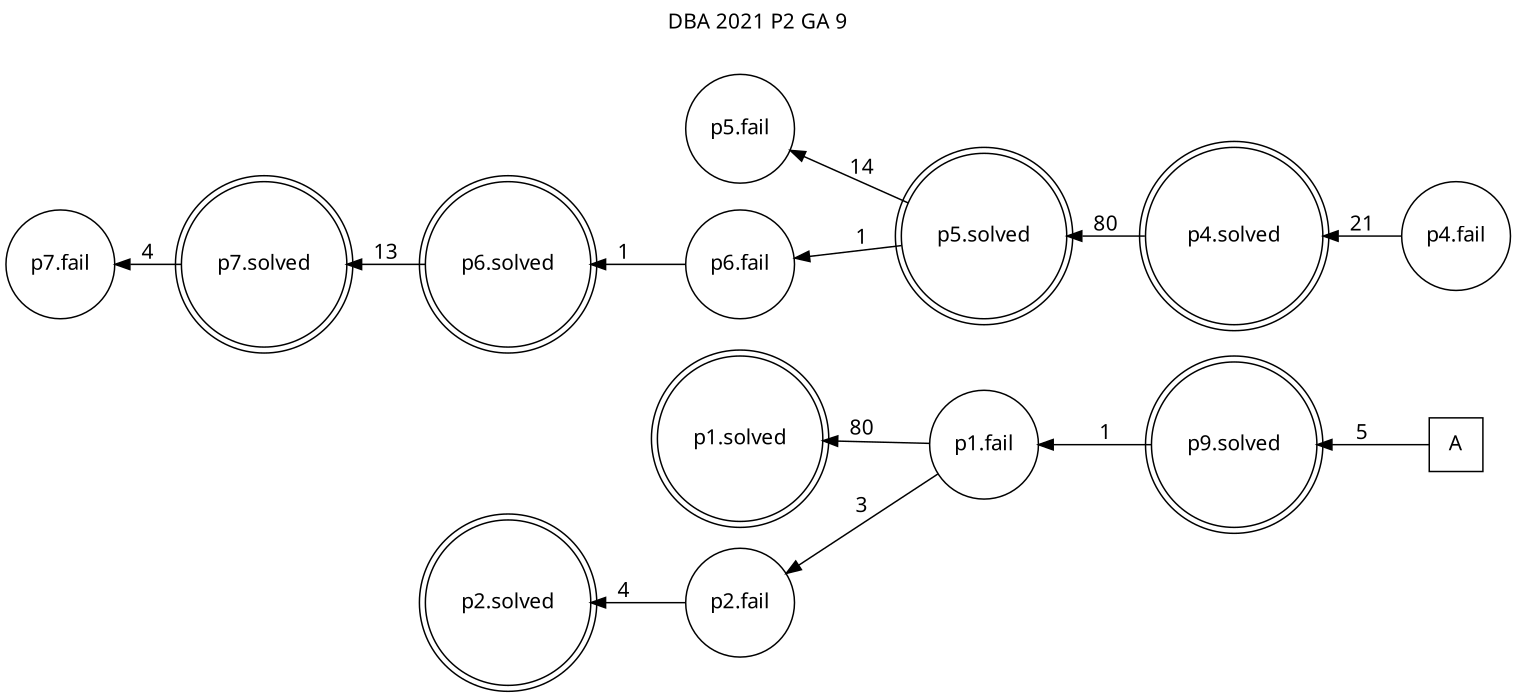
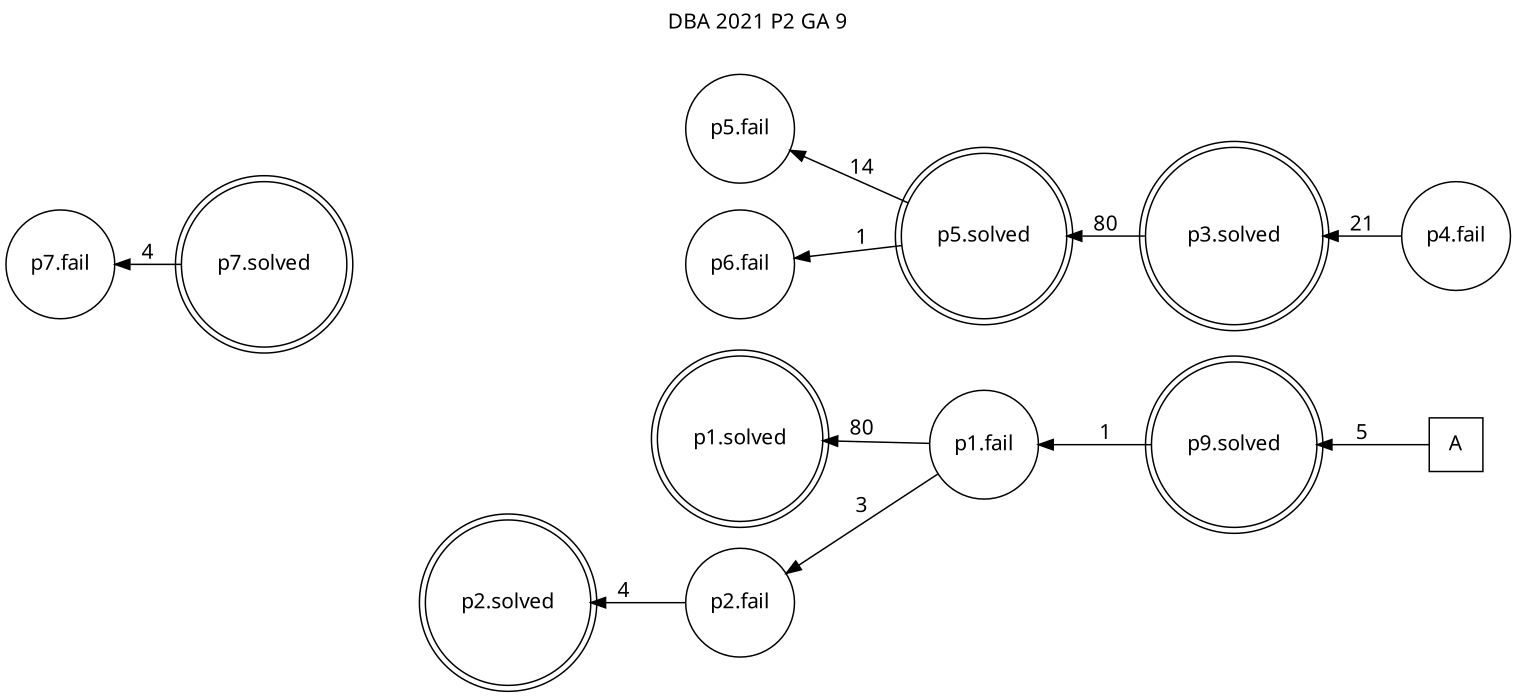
(1234, 236) -> (1234, 236)
(508, 264) -> none
